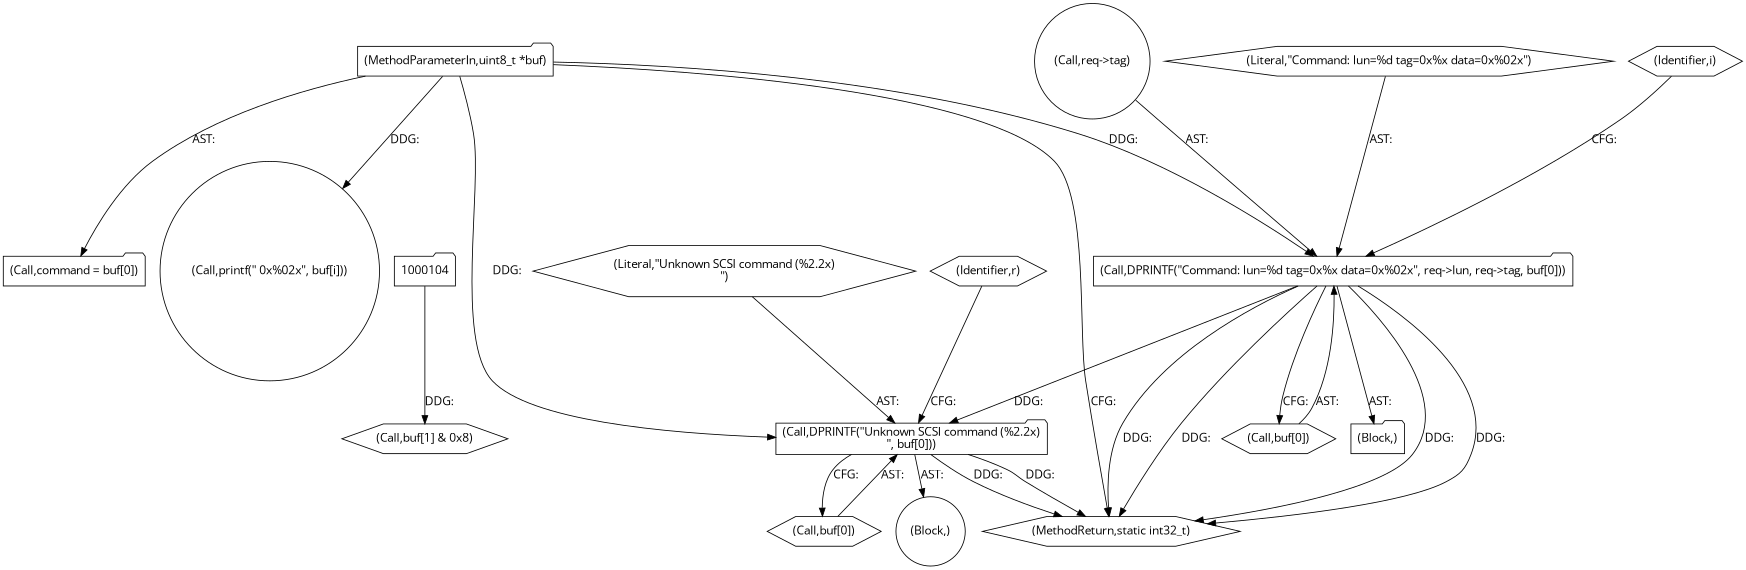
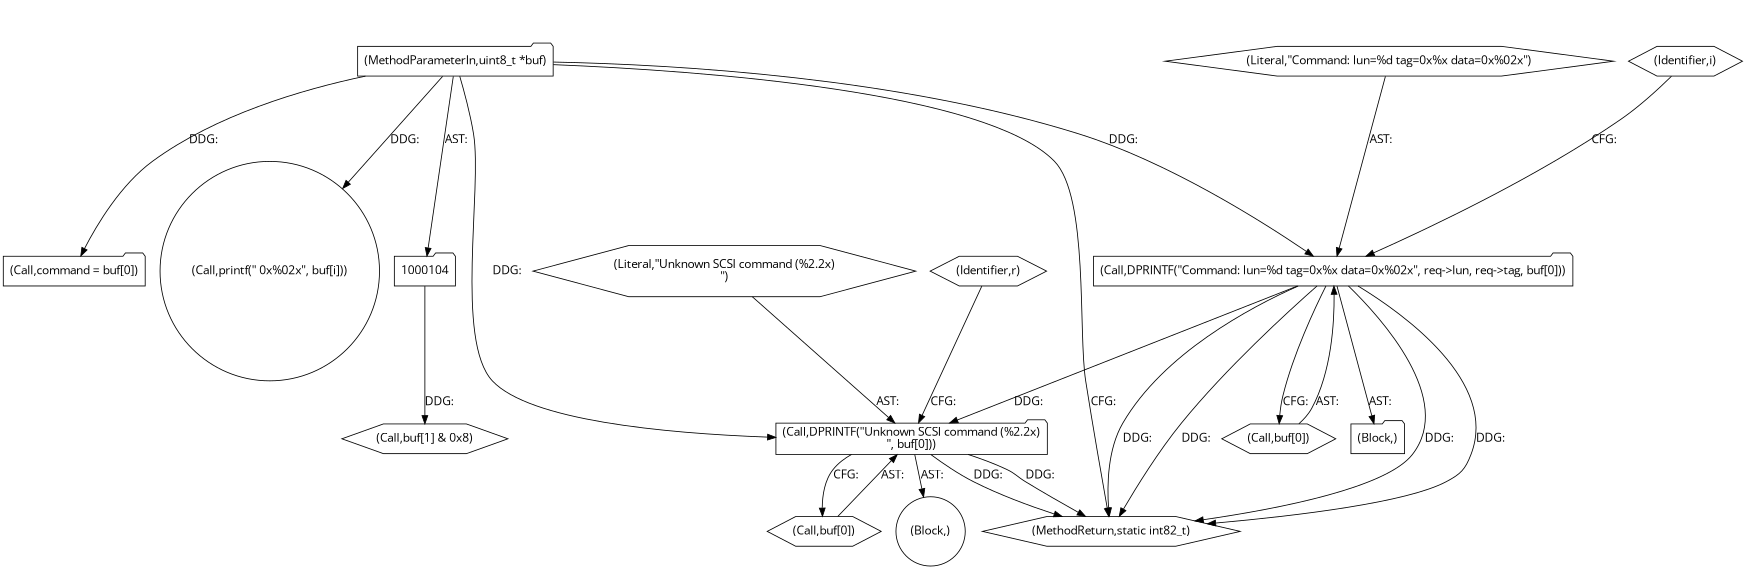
(1092, 61) -> none
(205, 140) -> (205, 140)
none -> (441, 162)
(1111, 531) -> (1111, 531)
